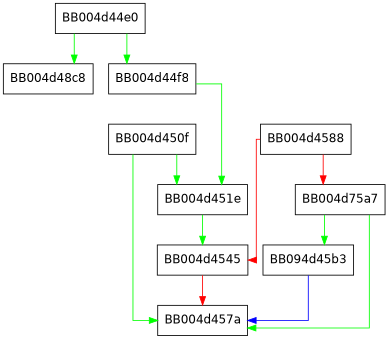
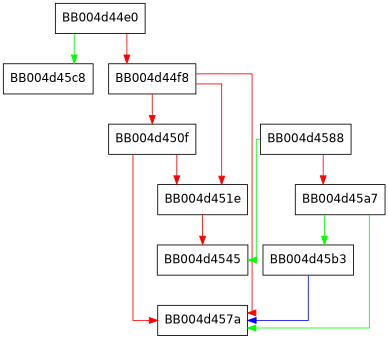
(127, 44) -> (127, 44)
(48, 79) -> (48, 79)
none -> (152, 105)
(222, 117) -> (222, 117)
(177, 165) -> (177, 165)
(256, 198) -> (256, 198)
(340, 200) -> (340, 200)
(203, 226) -> (203, 226)
(133, 246) -> (133, 246)
(308, 260) -> (308, 260)
(203, 286) -> (252, 136)
